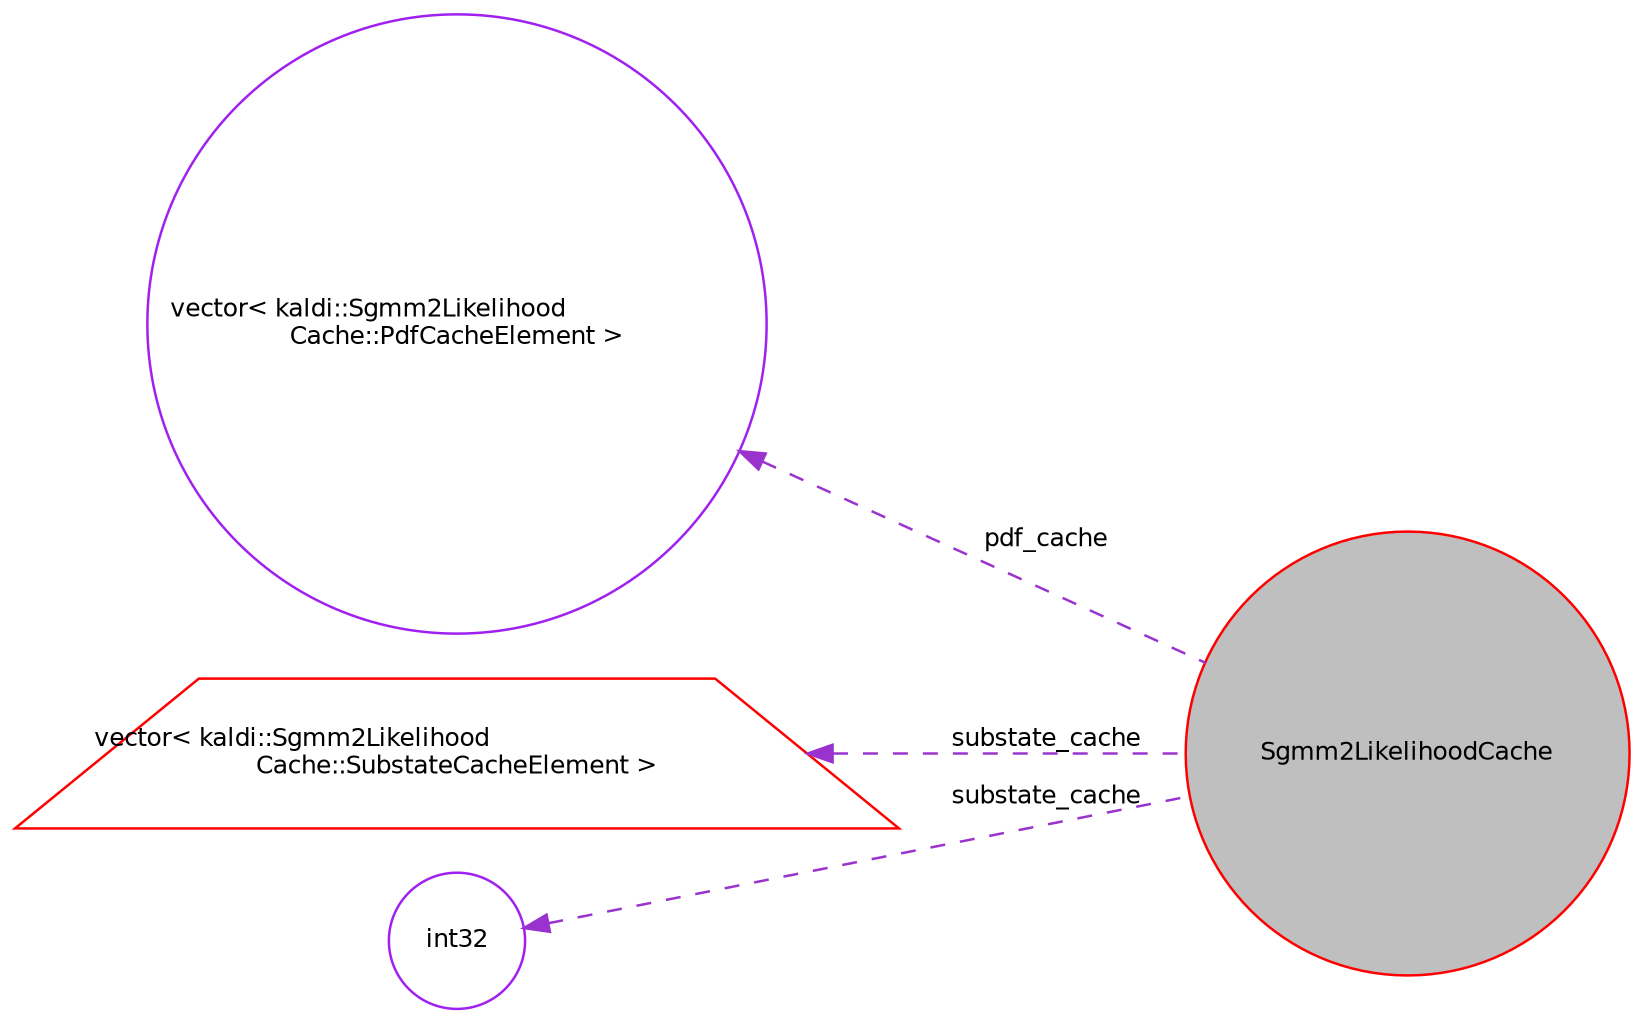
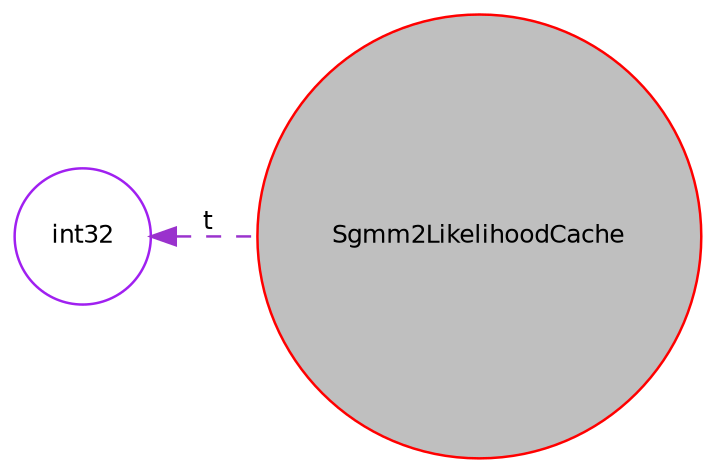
(457, 324) -> none
(457, 754) -> none
(1043, 797) -> (204, 223)
